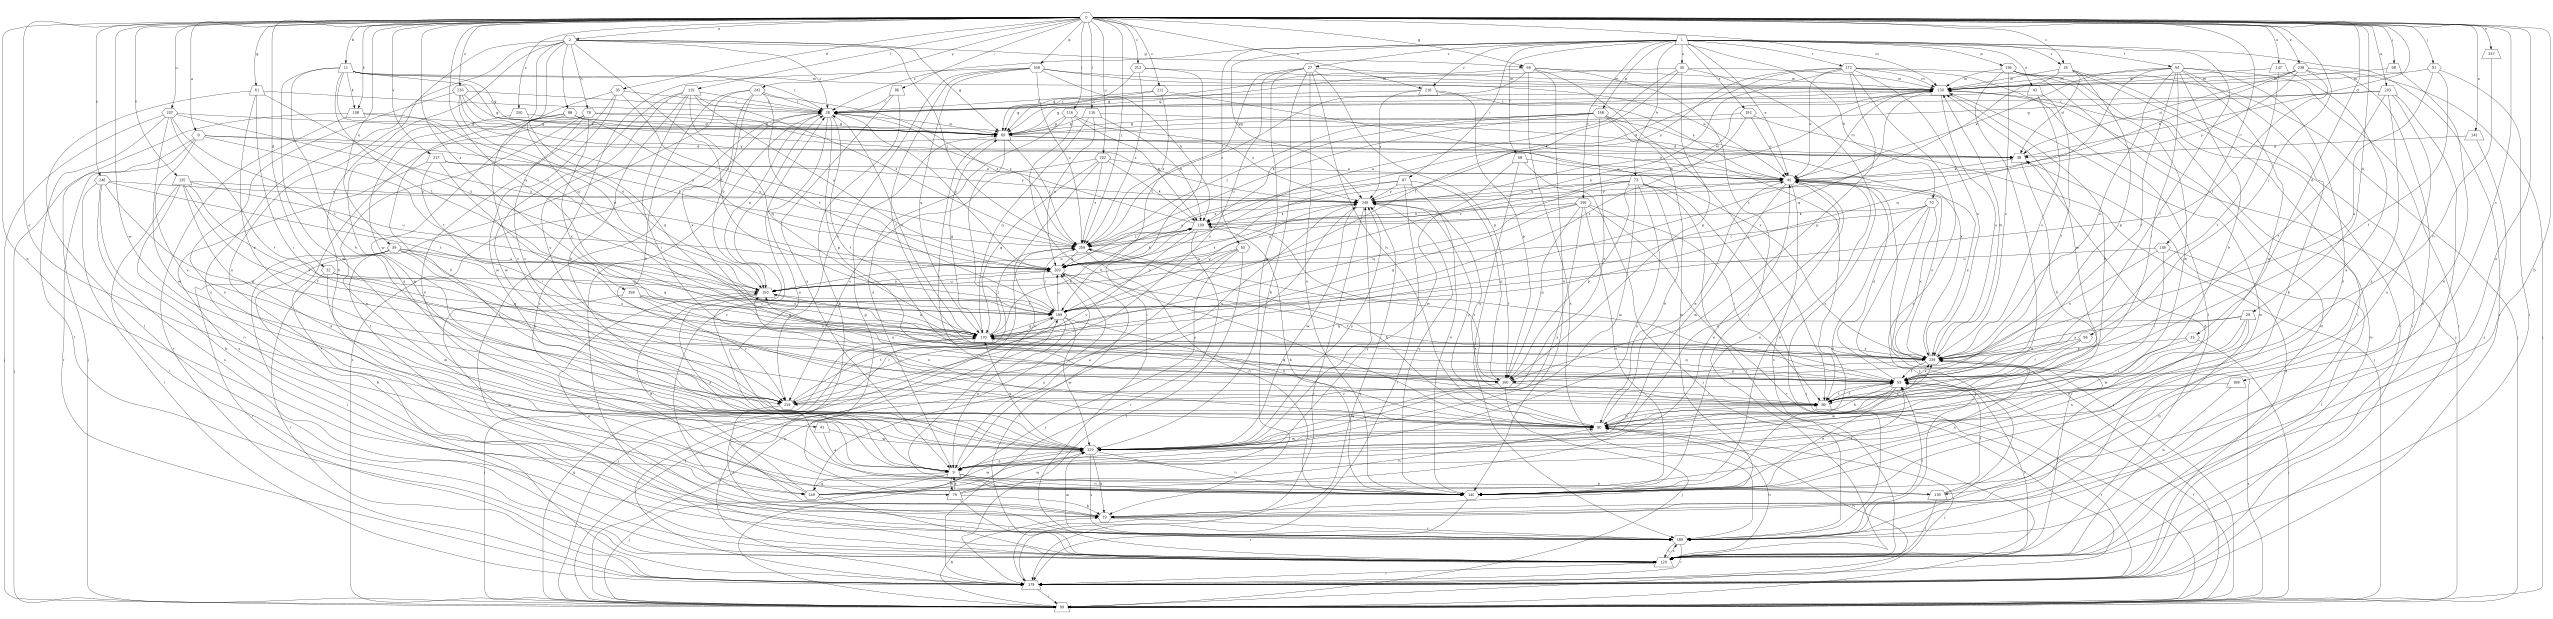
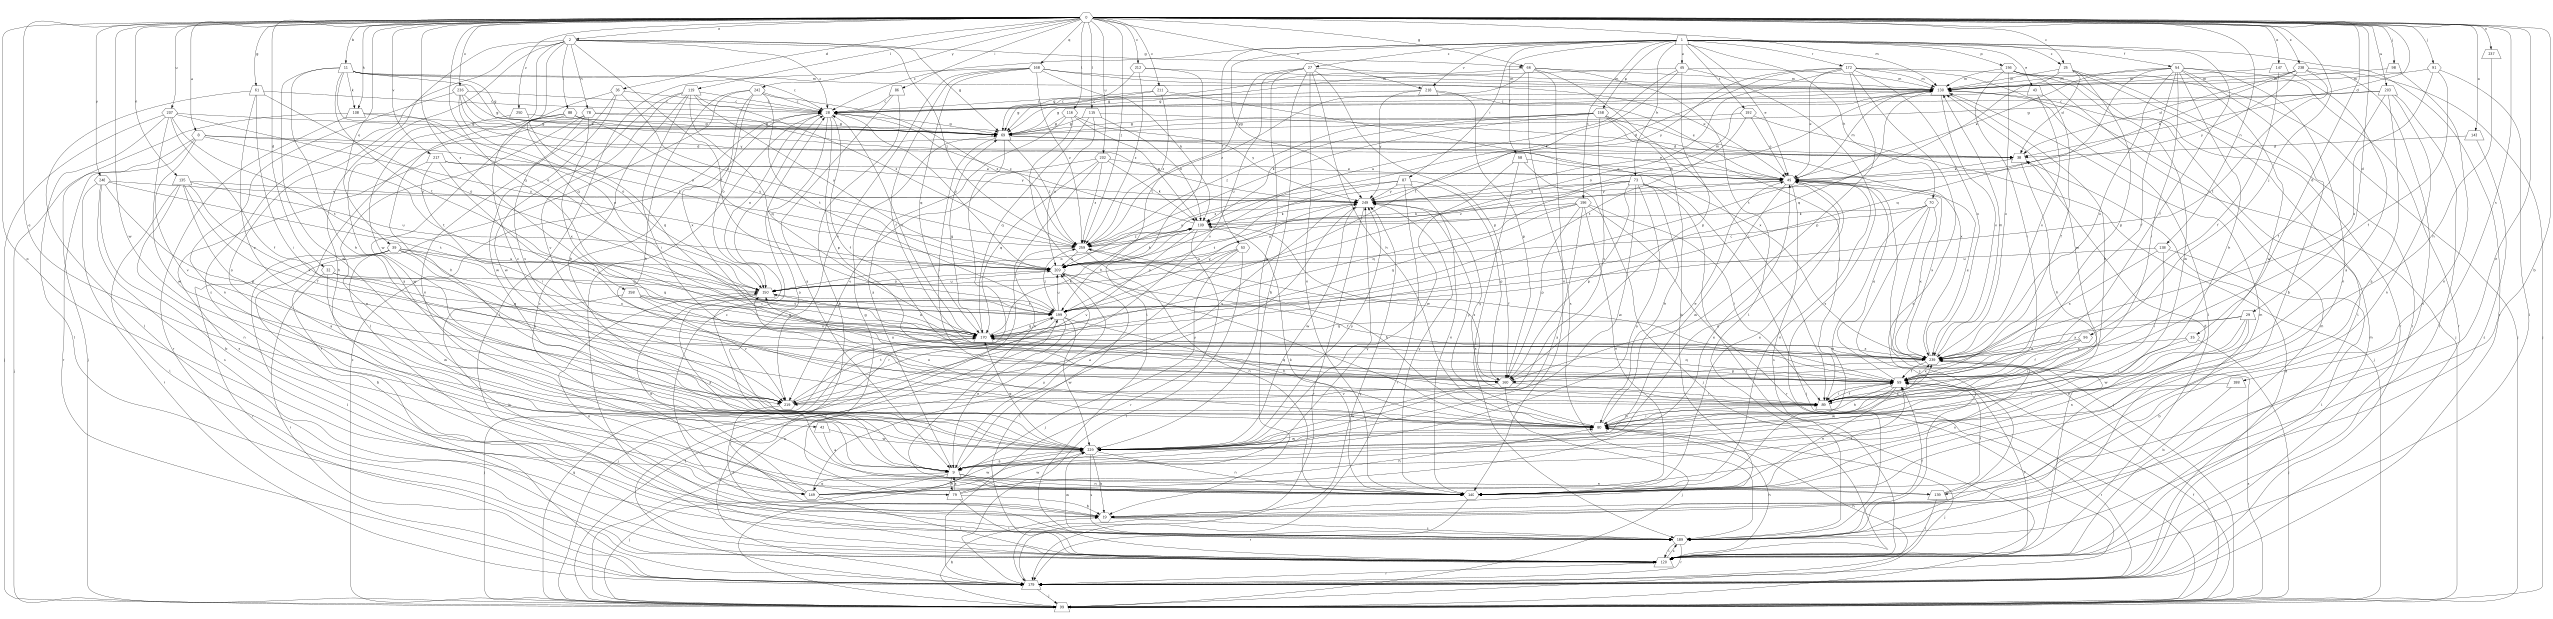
(1001, 279) -> none
